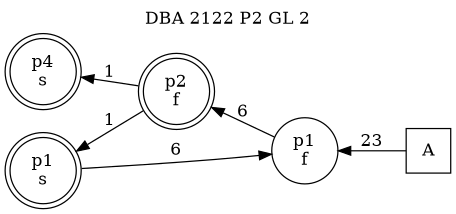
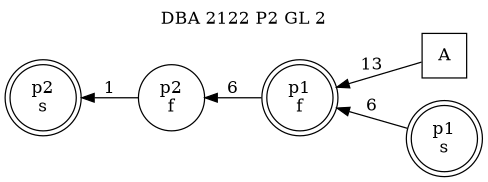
(43, 72) -> (43, 98)
(176, 91) -> (172, 98)
(115, 128) -> none
(372, 142) -> (372, 65)
(305, 151) -> (300, 98)
